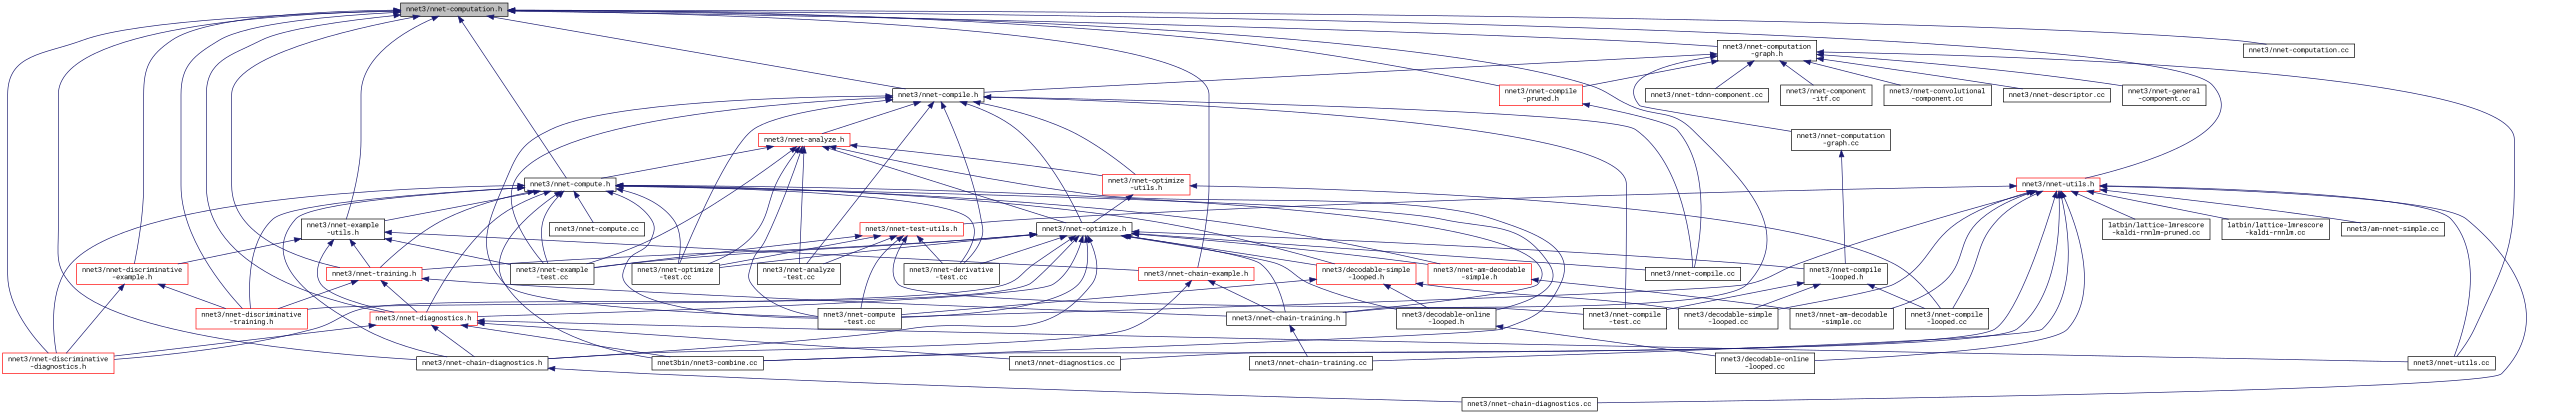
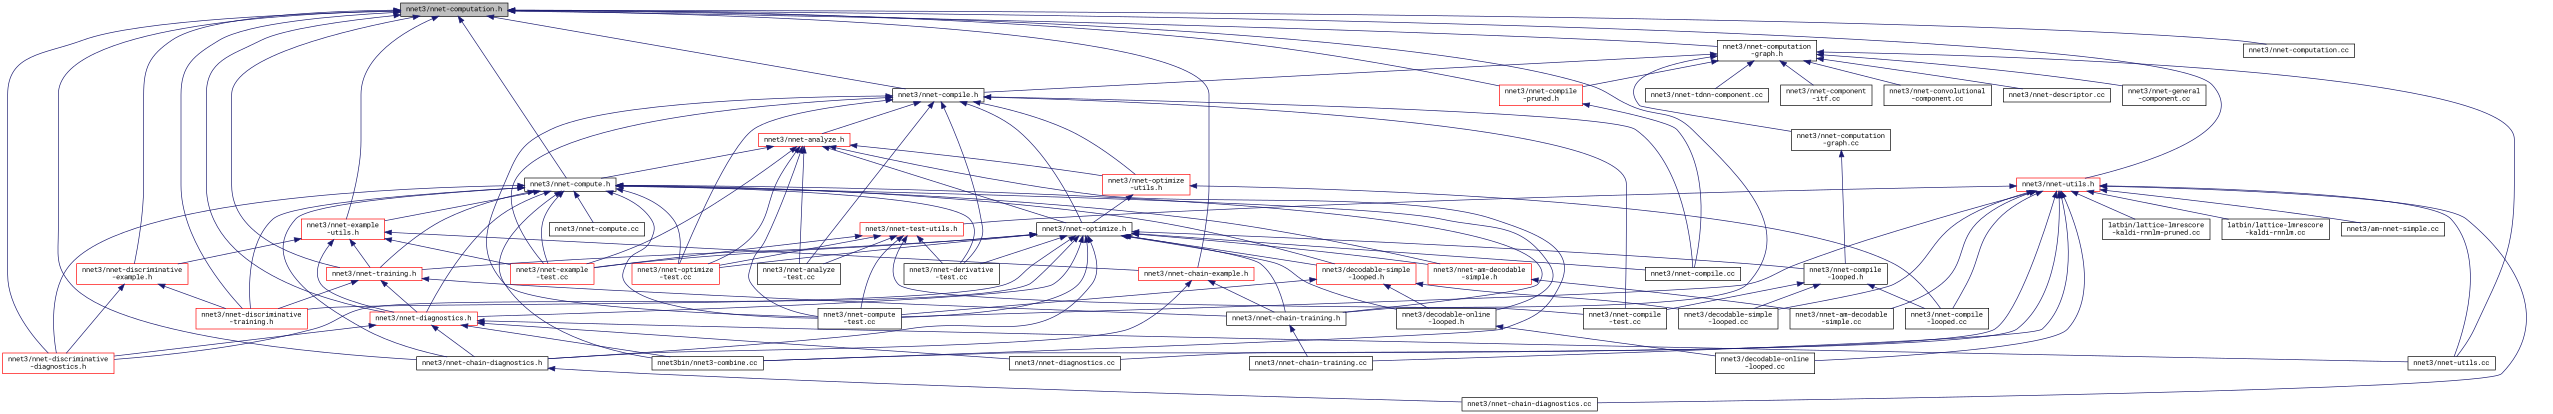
(343, 229) -> (343, 229)
(552, 274) -> (552, 274)
(676, 274) -> (676, 274)
